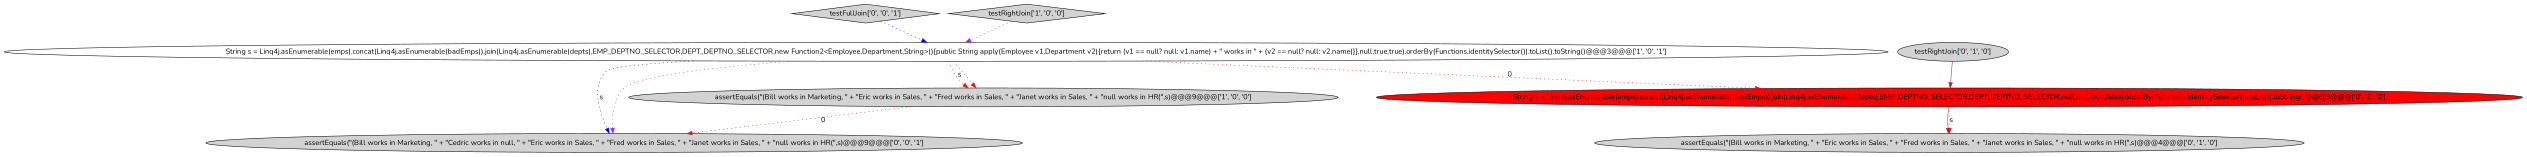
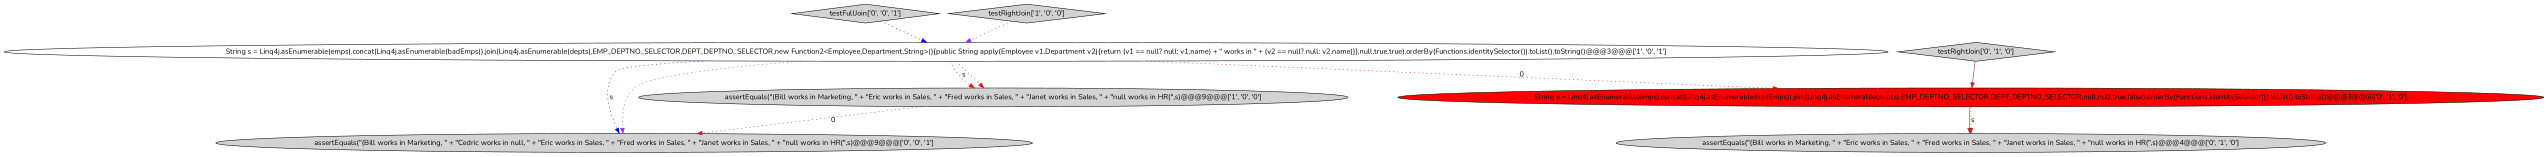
(1953, 52) -> (1976, 52)
